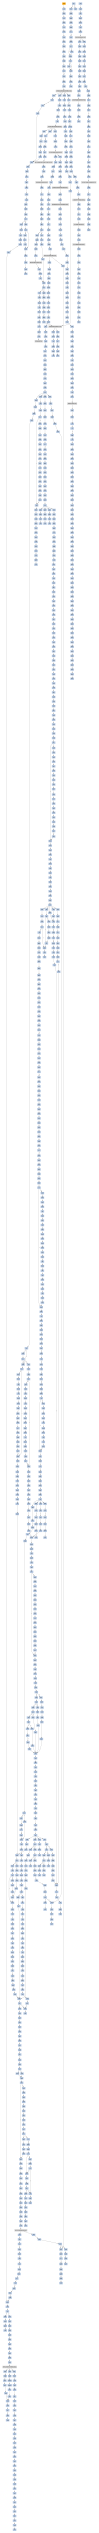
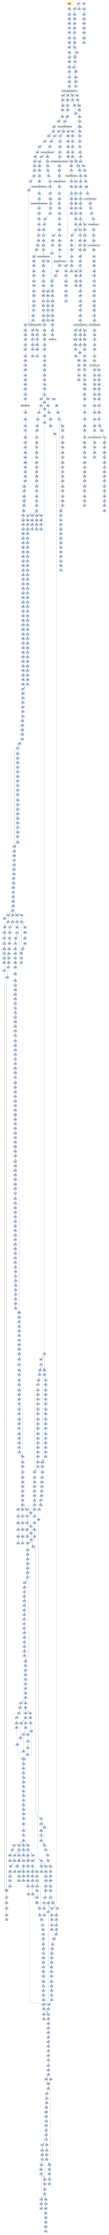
(89, 182) -> none
none -> (95, 325)
(21, 2184) -> none
